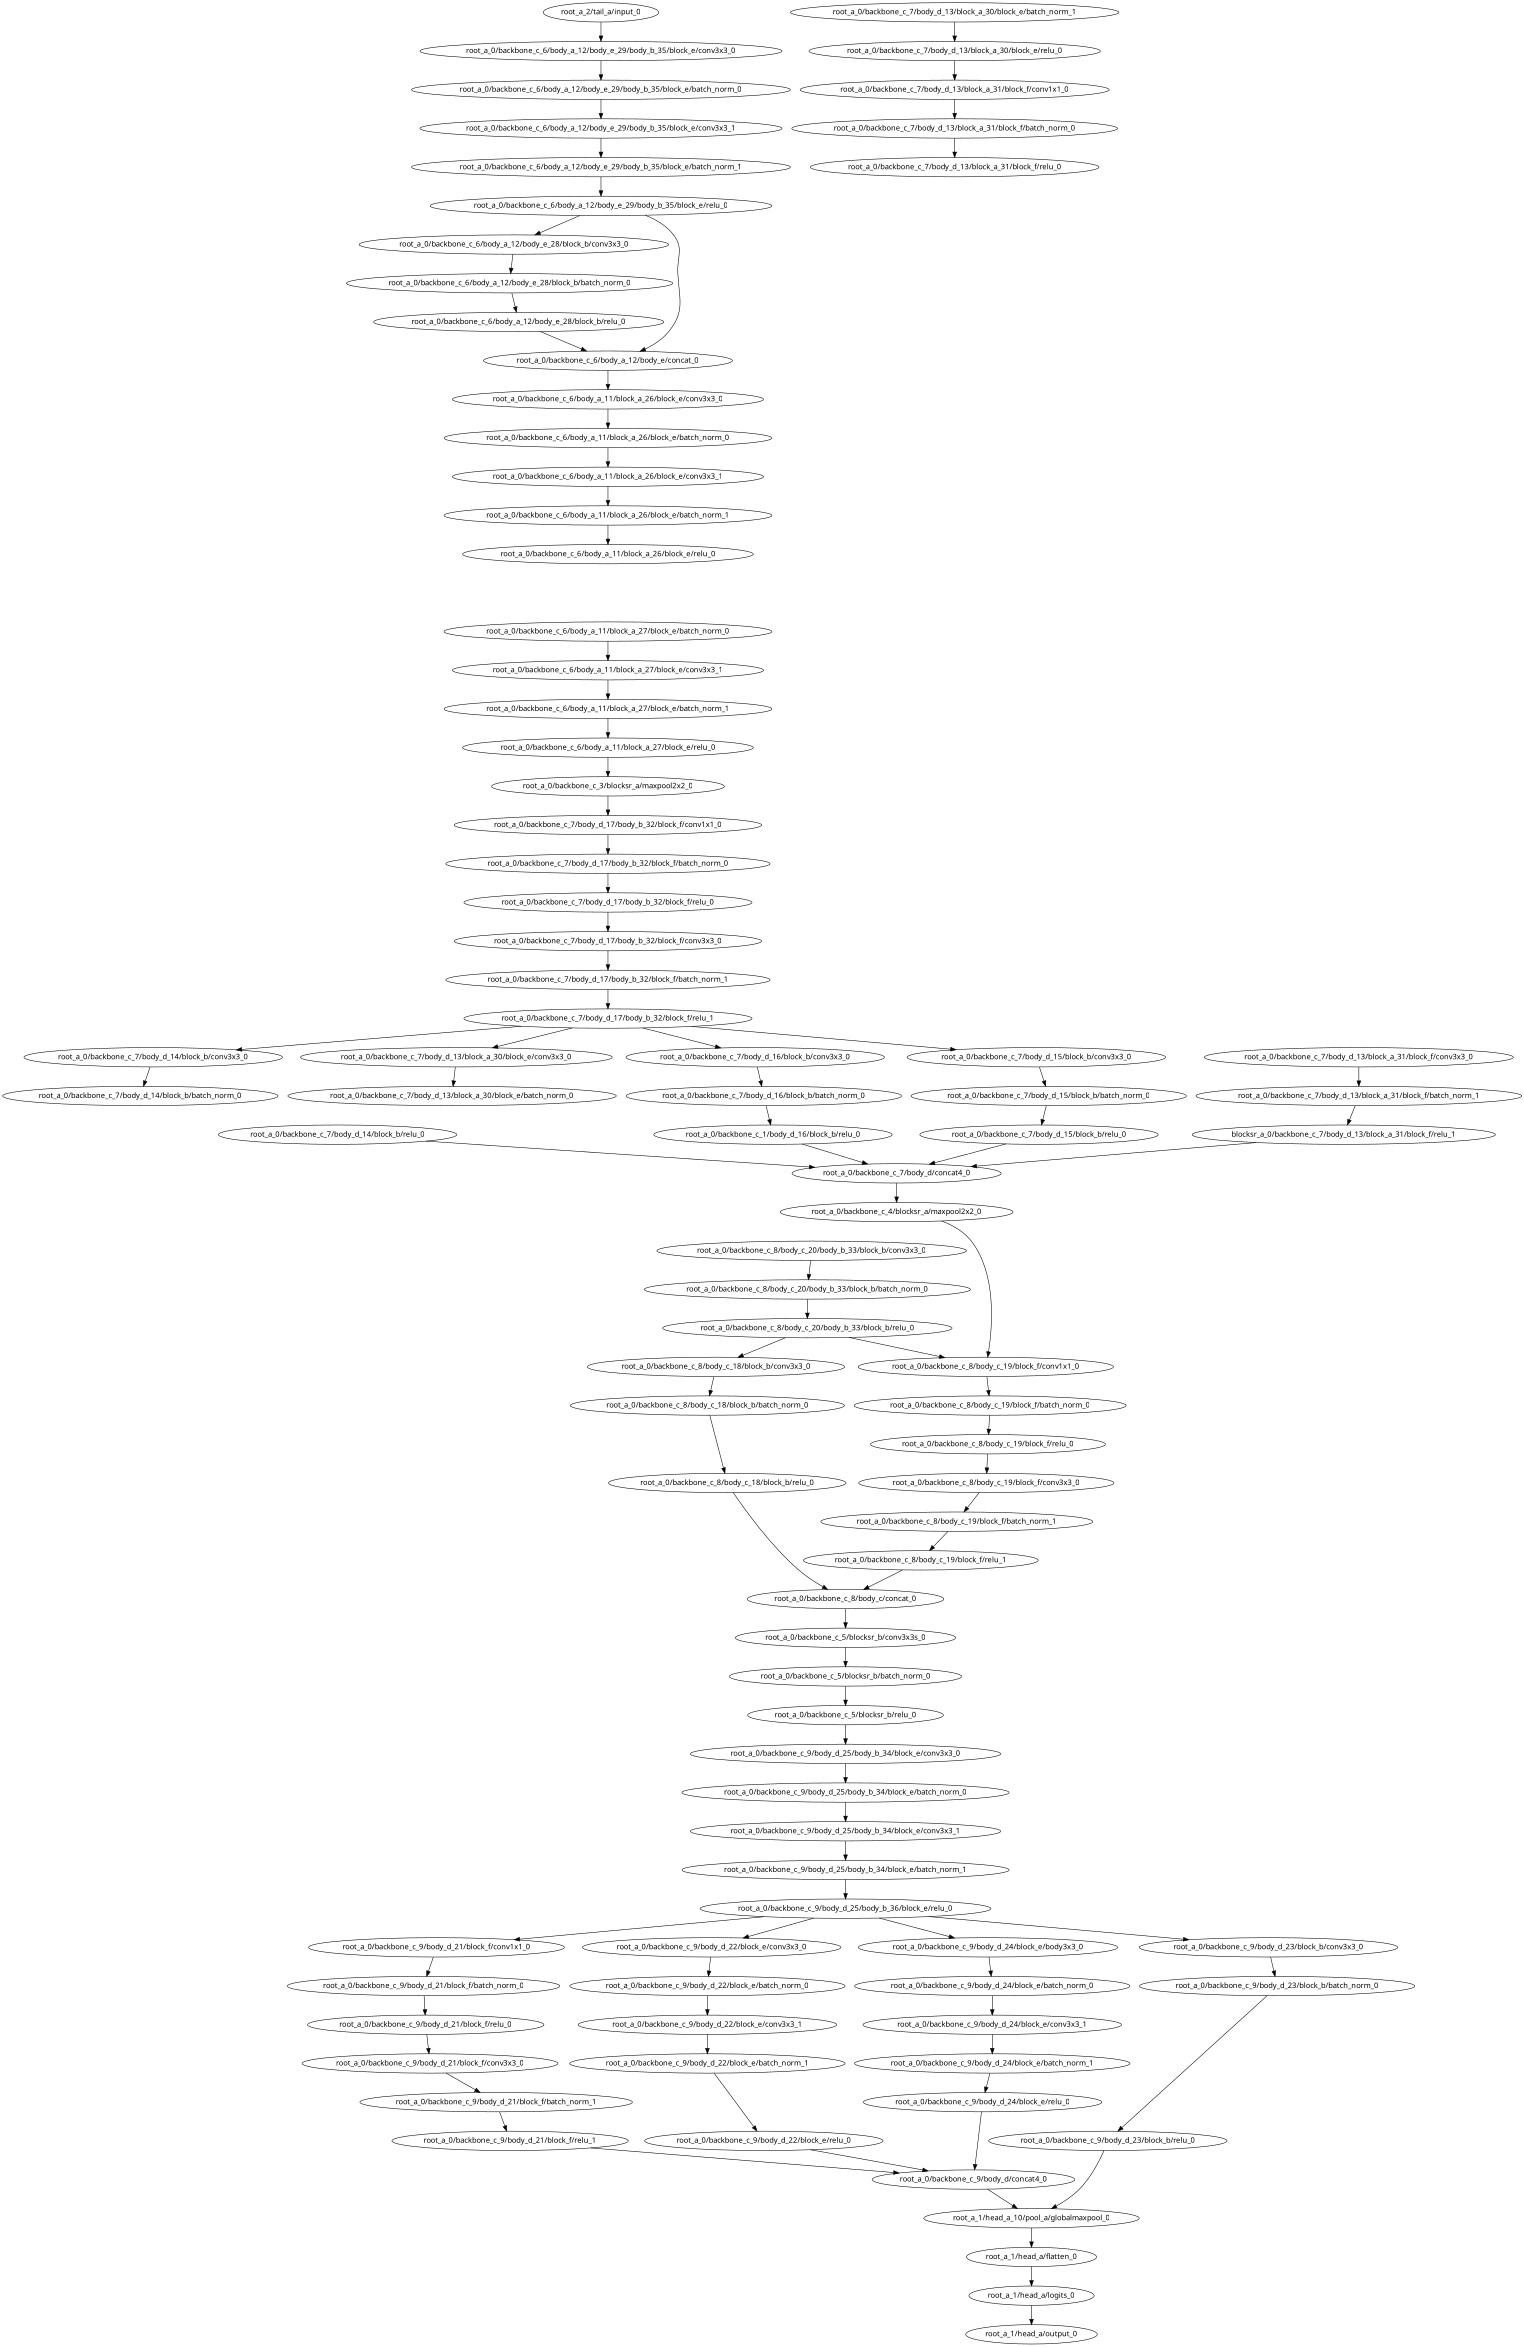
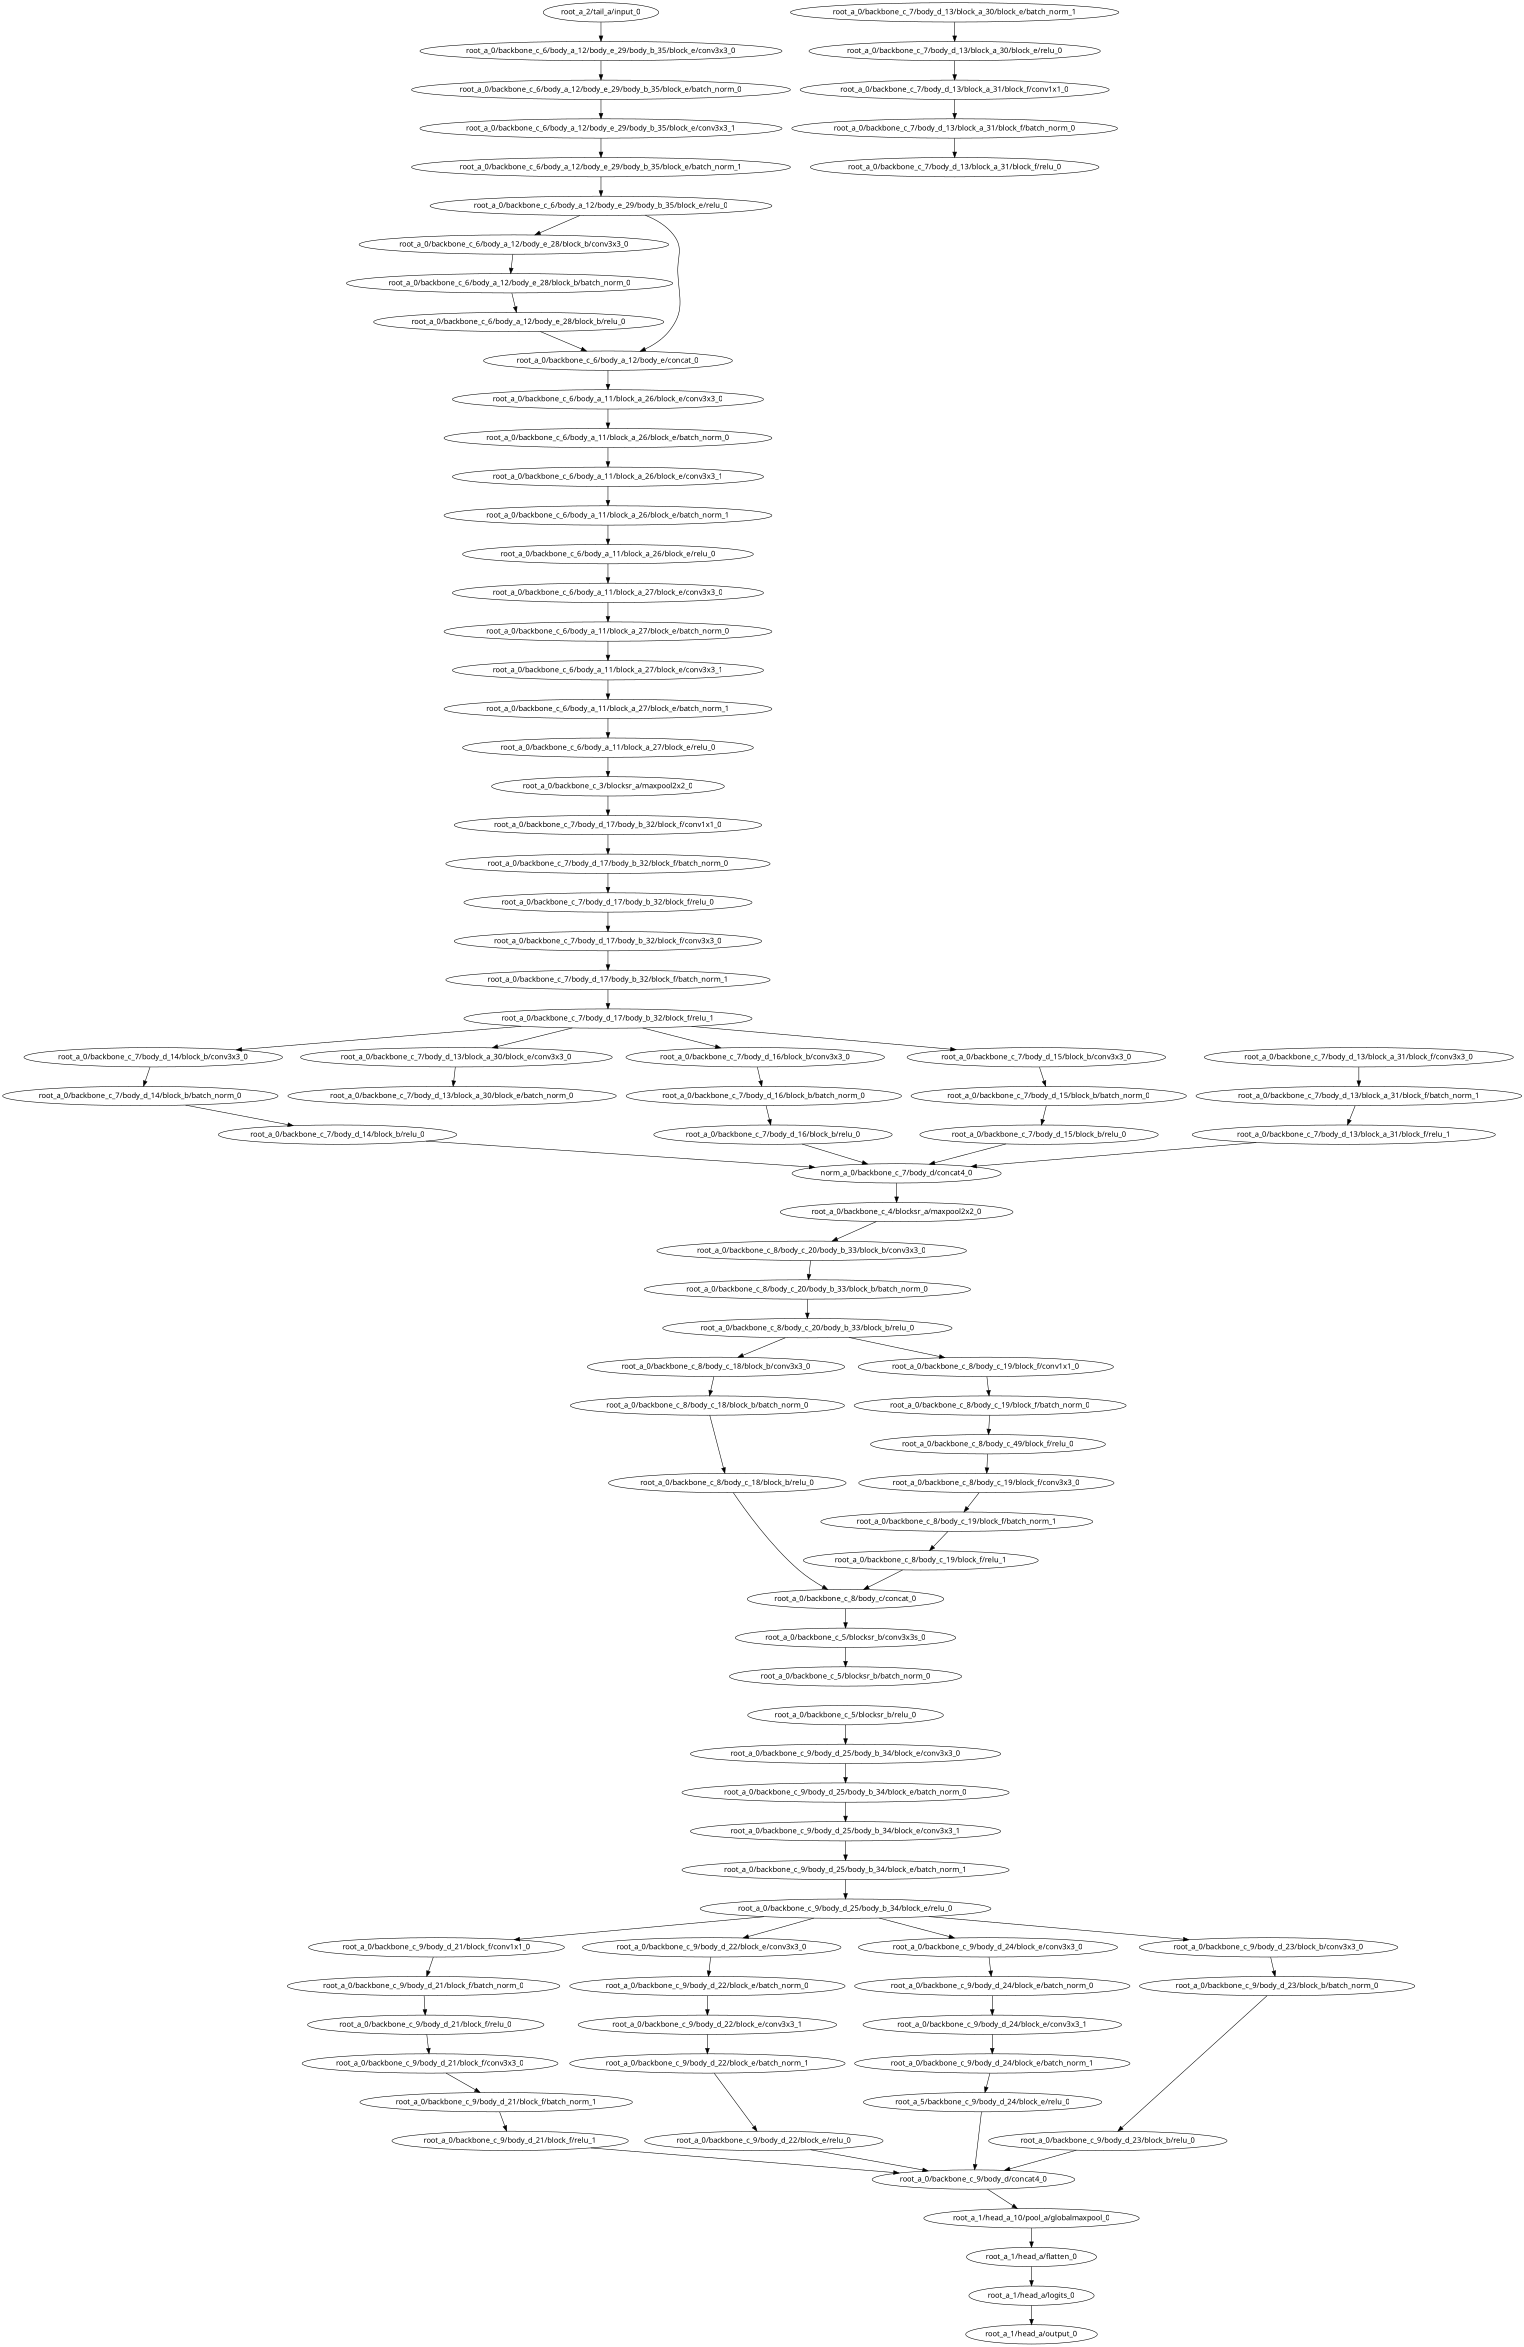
none -> (608, 593)
none -> (237, 1115)
(773, 1135) -> (773, 1135)
(1344, 1135) -> (1344, 1135)
(897, 1173) -> (897, 1173)
(987, 1277) -> (857, 1230)
(988, 1444) -> (988, 1444)
(846, 1693) -> none
(846, 1909) -> (846, 1909)
(988, 1947) -> (988, 1947)
(983, 2102) -> (983, 2102)
(1085, 2183) -> (1043, 2160)
